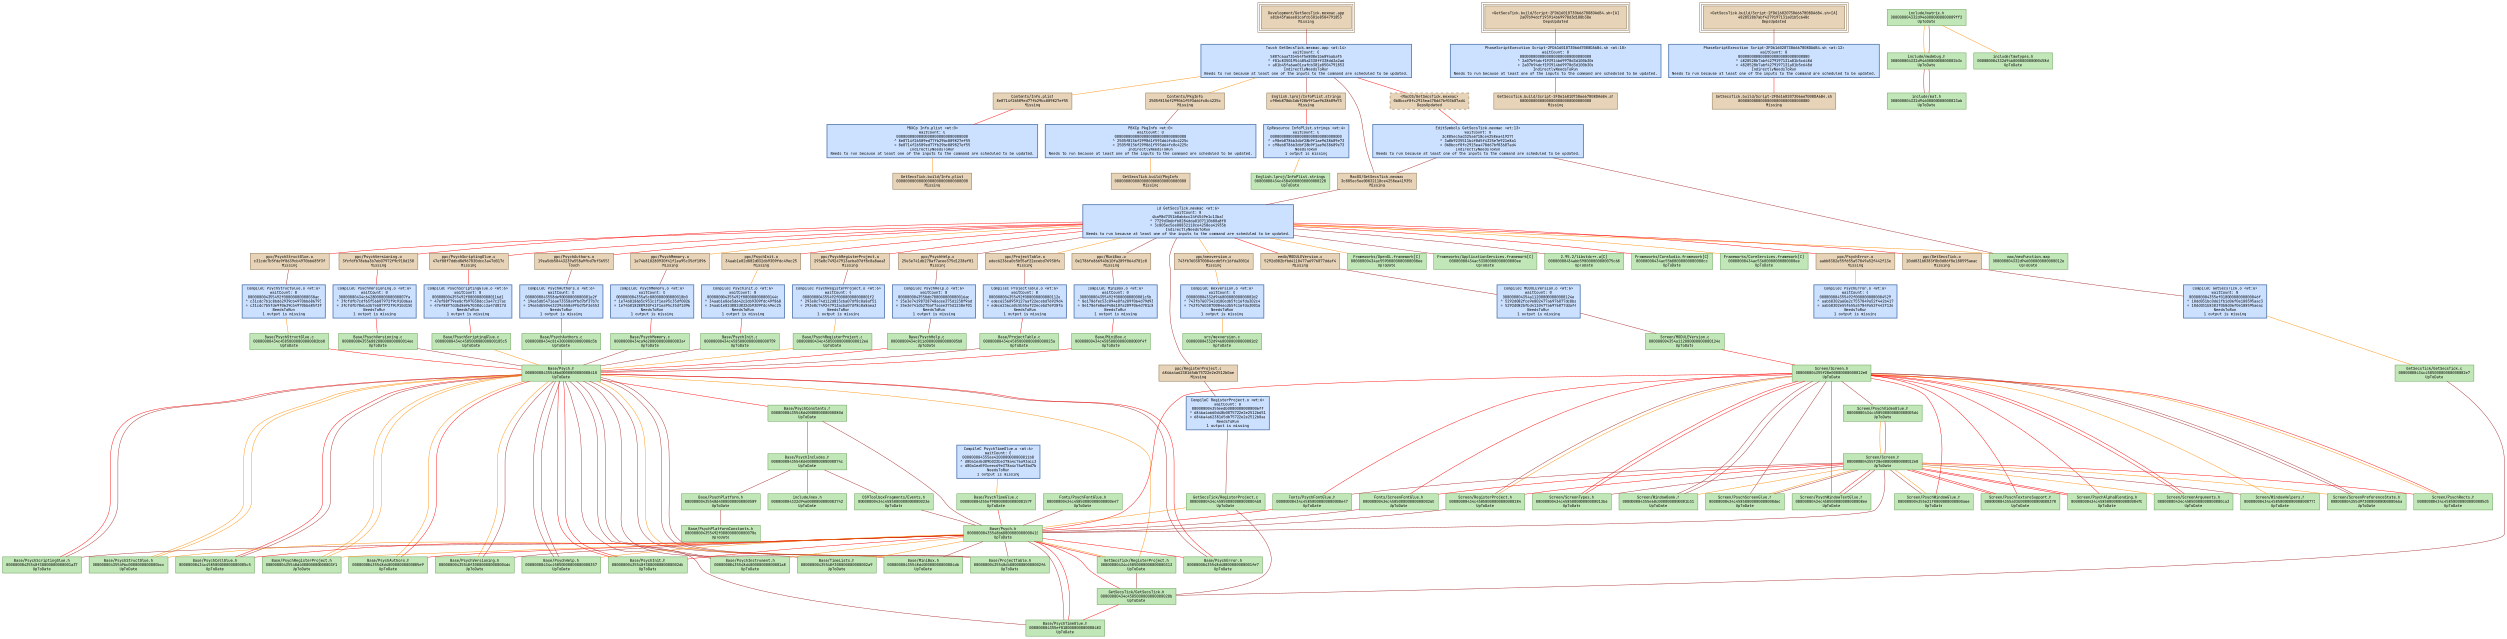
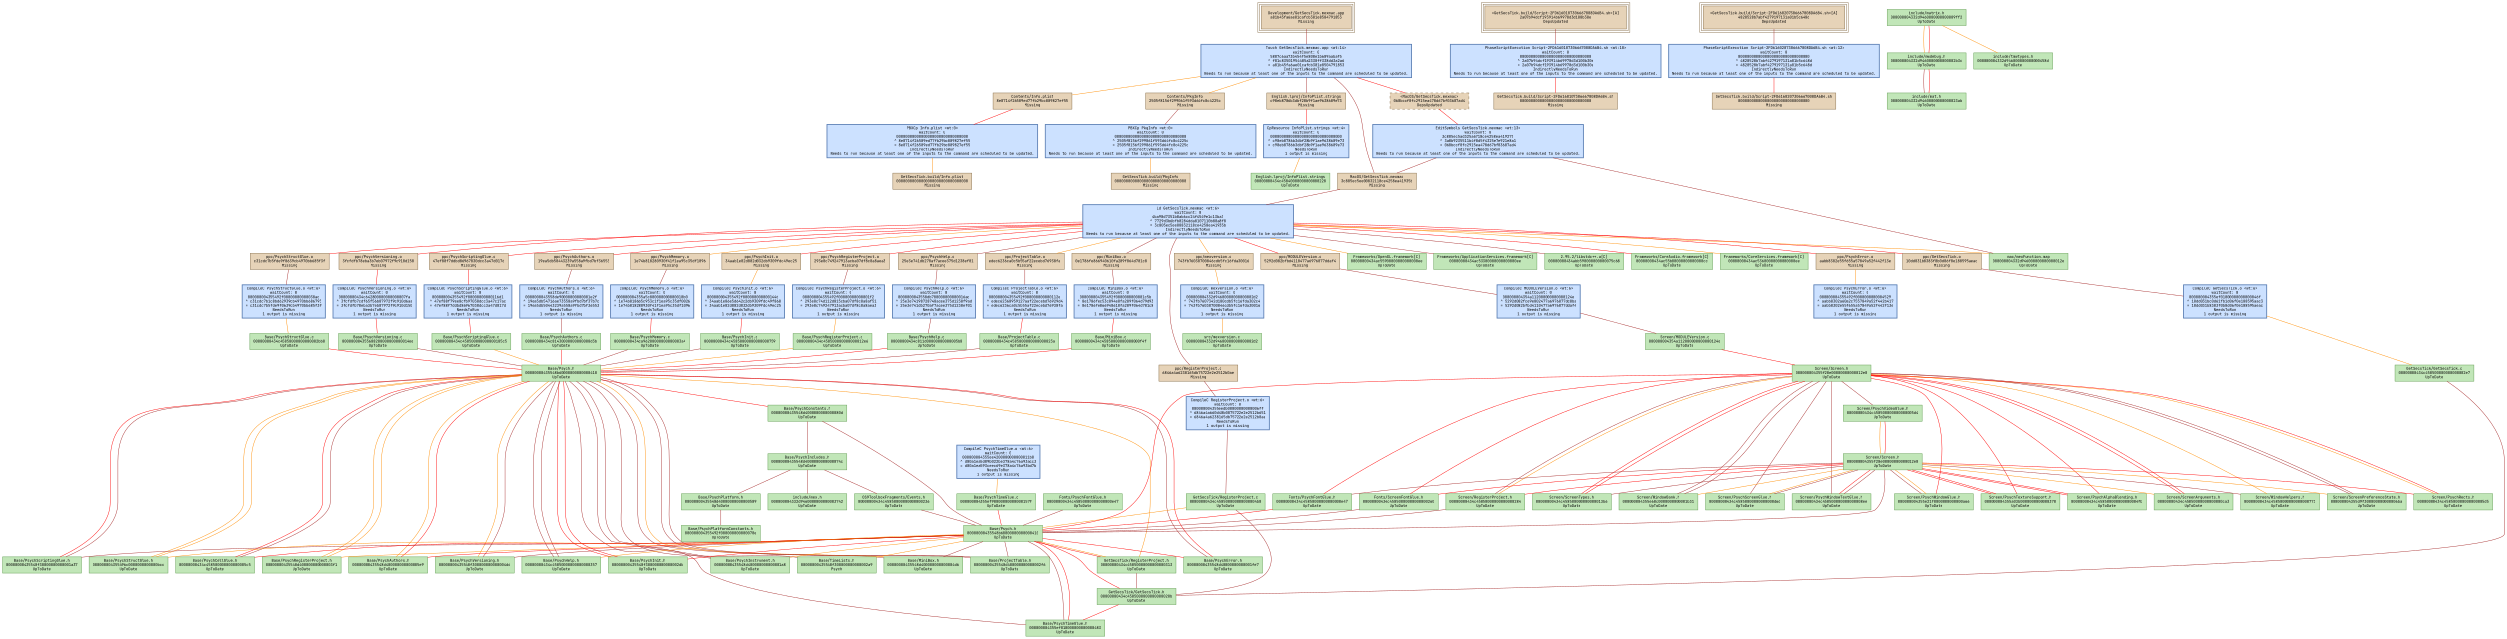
(574, 261) -> (574, 261)
(1300, 261) -> (1300, 261)
(837, 565) -> (837, 565)
